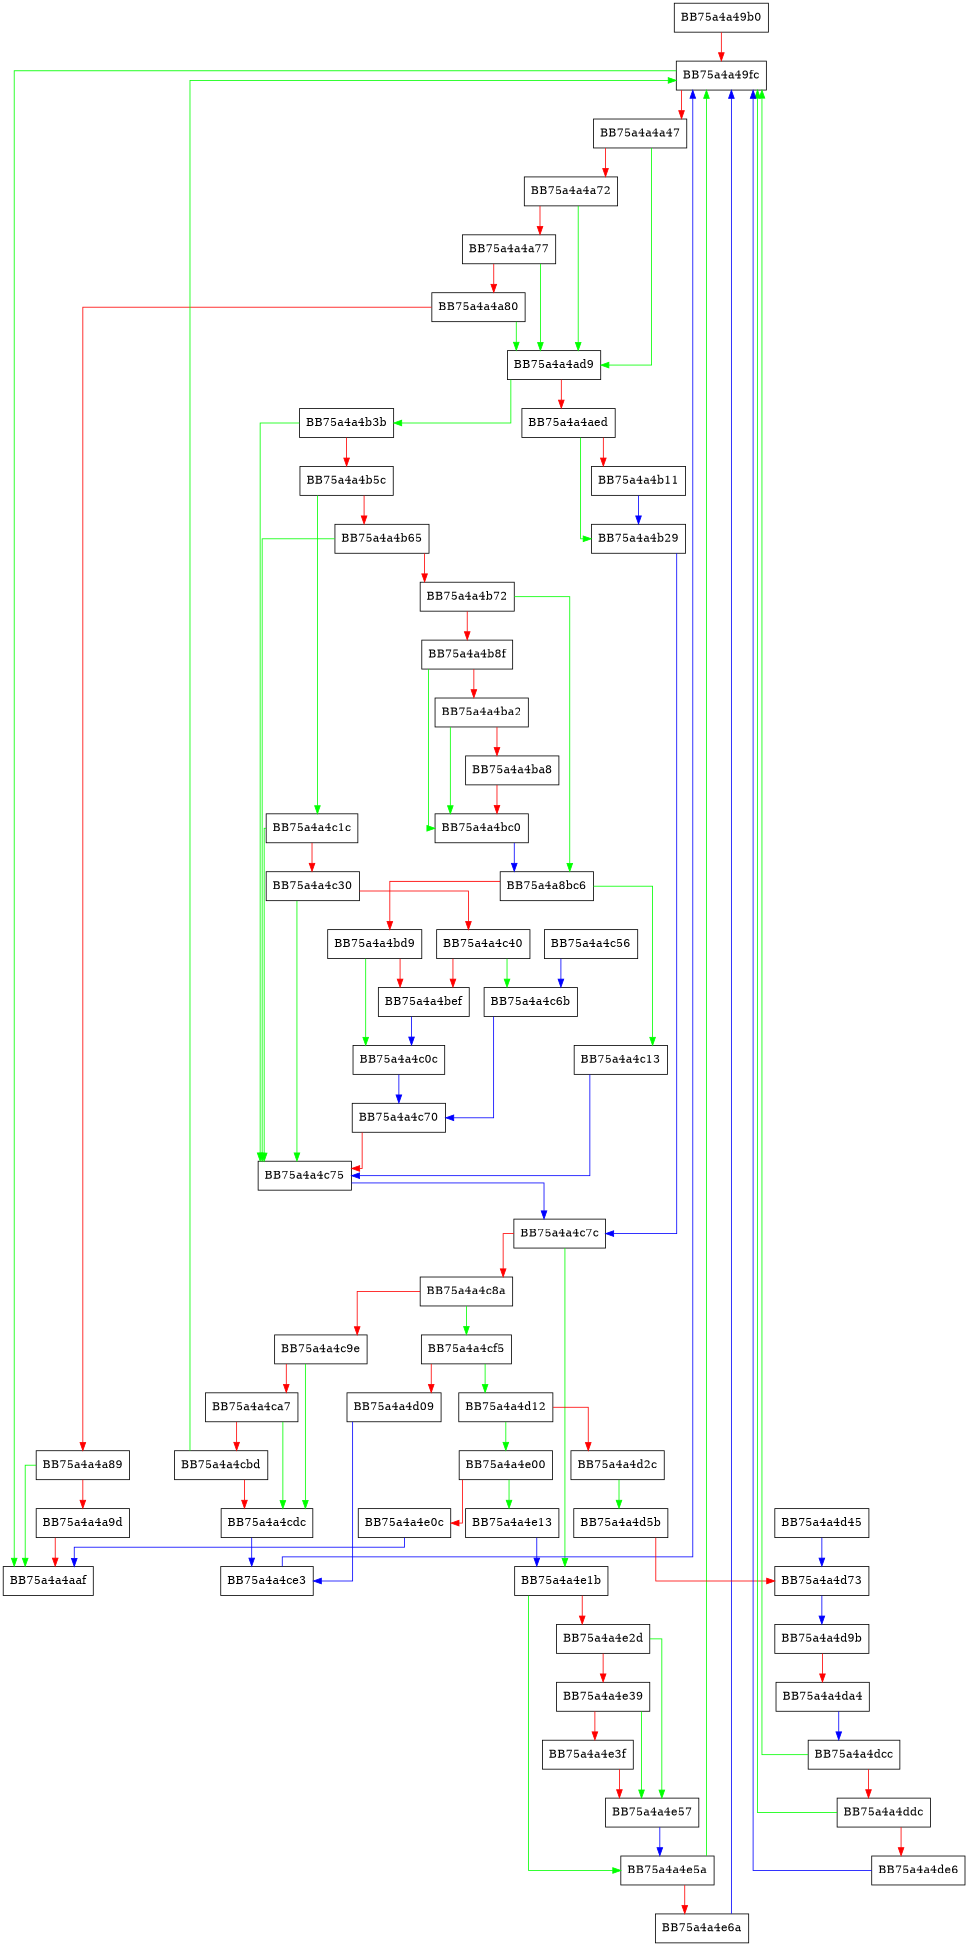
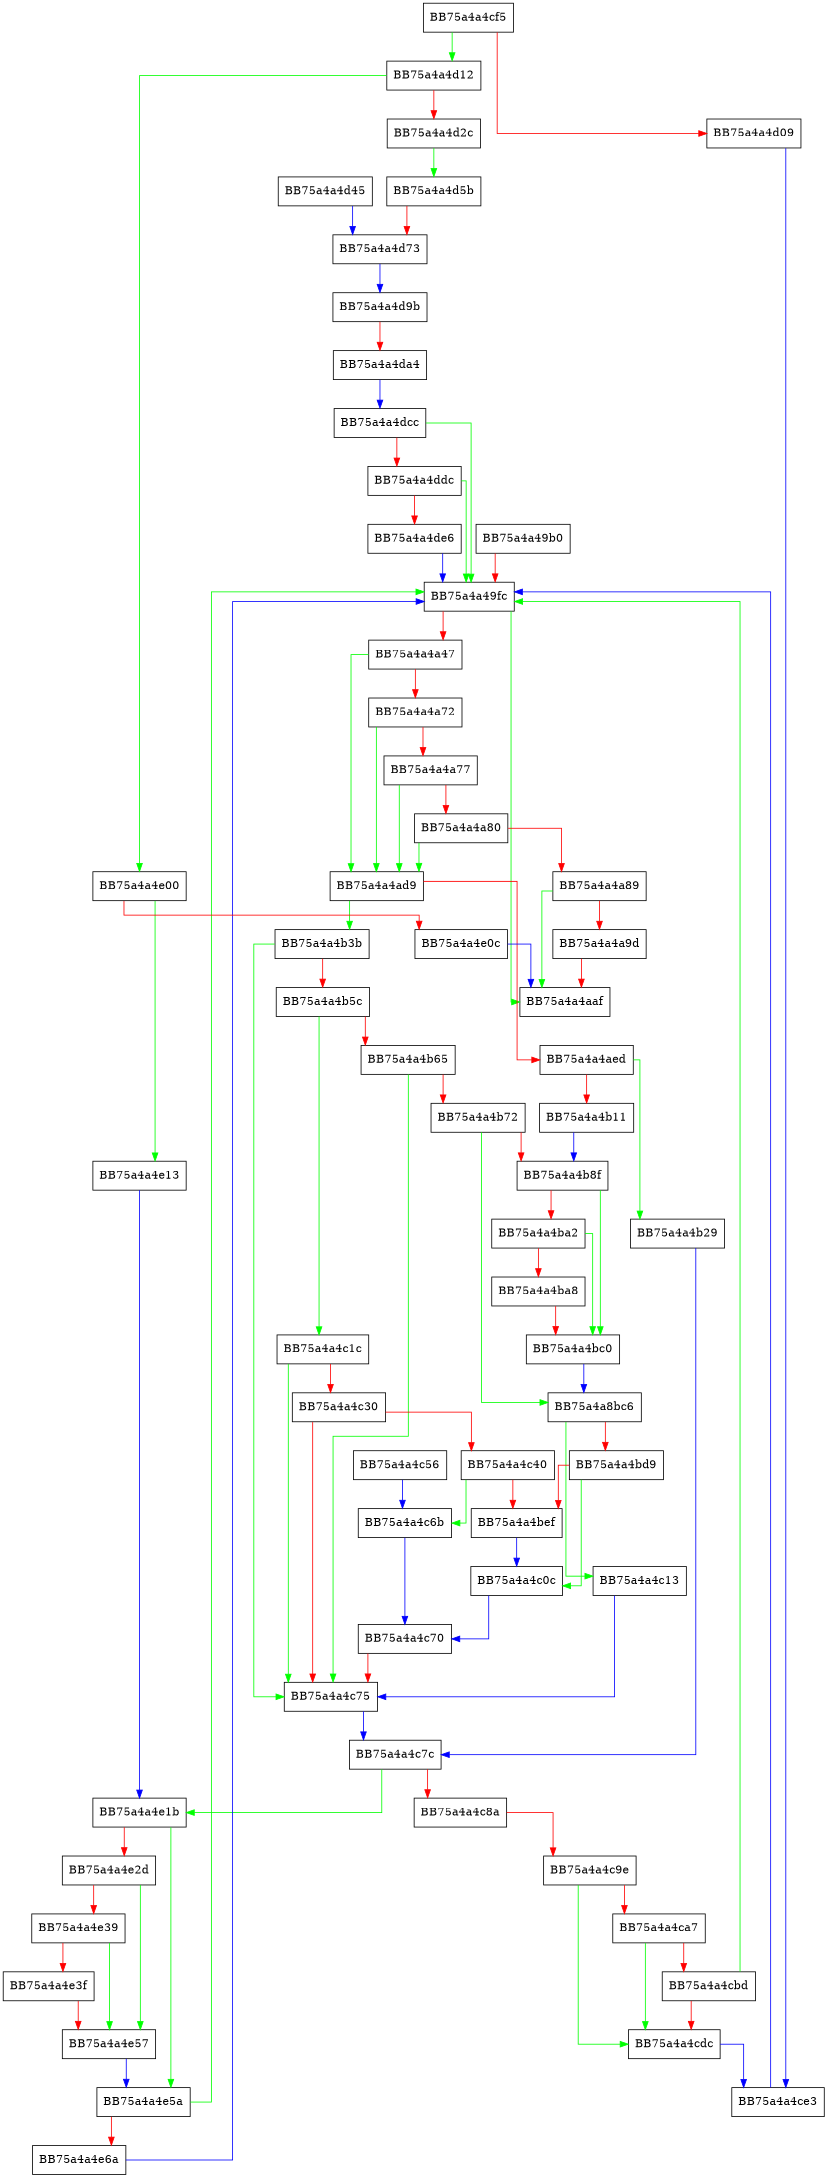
(639, 506) -> (574, 1143)
(297, 1027) -> (313, 1548)
(466, 1316) -> none
